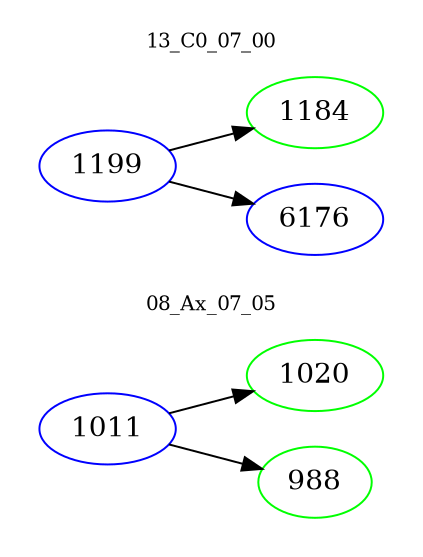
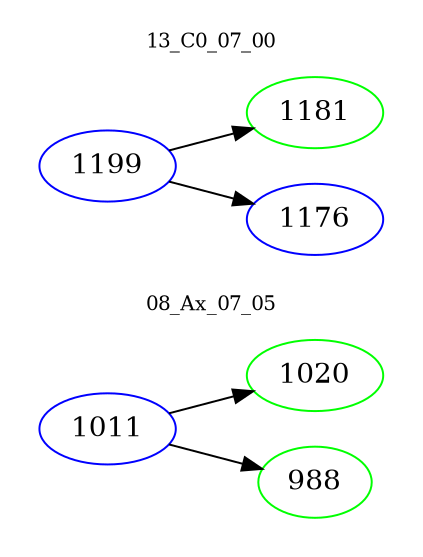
(315, 113) -> (315, 113)
(315, 219) -> (315, 219)
